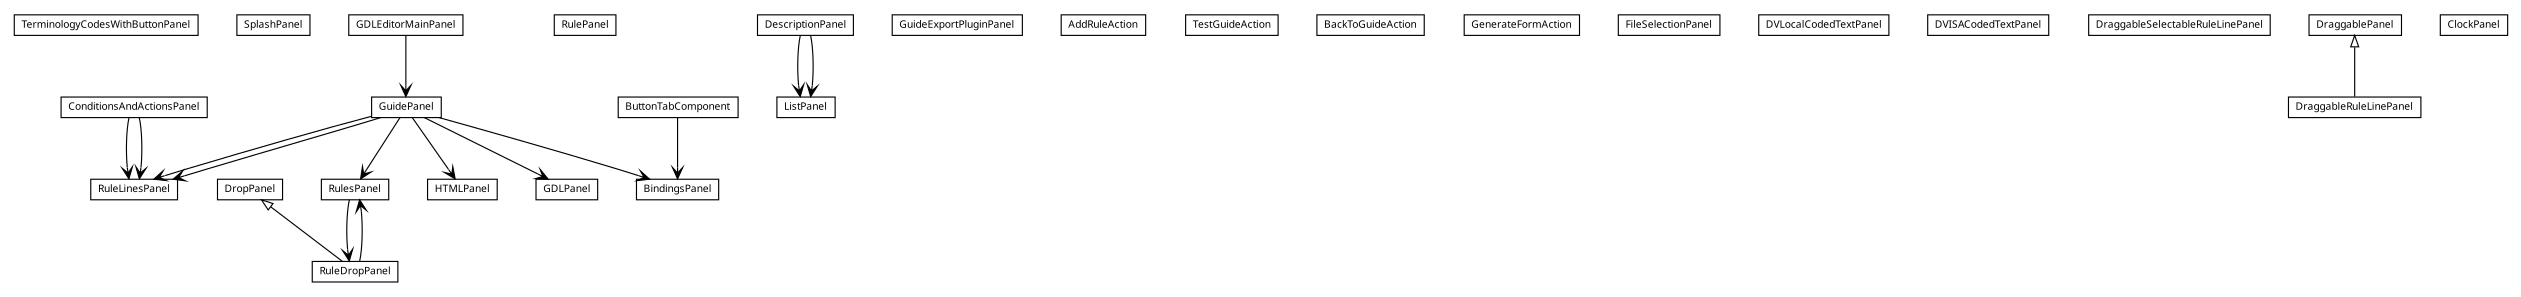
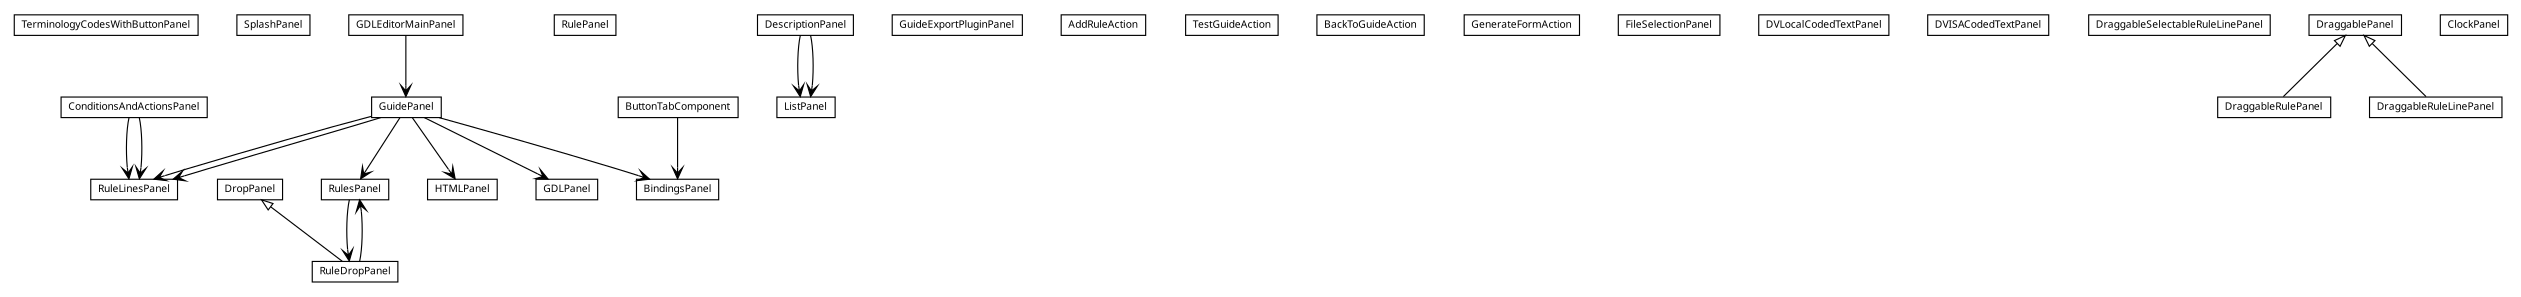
none -> (2274, 107)
